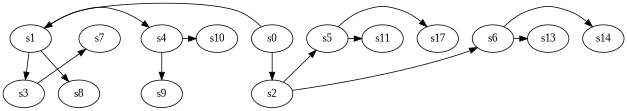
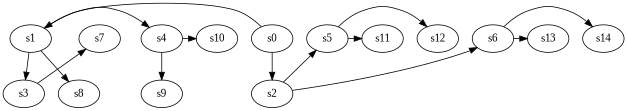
(438, 39) -> (438, 39)
